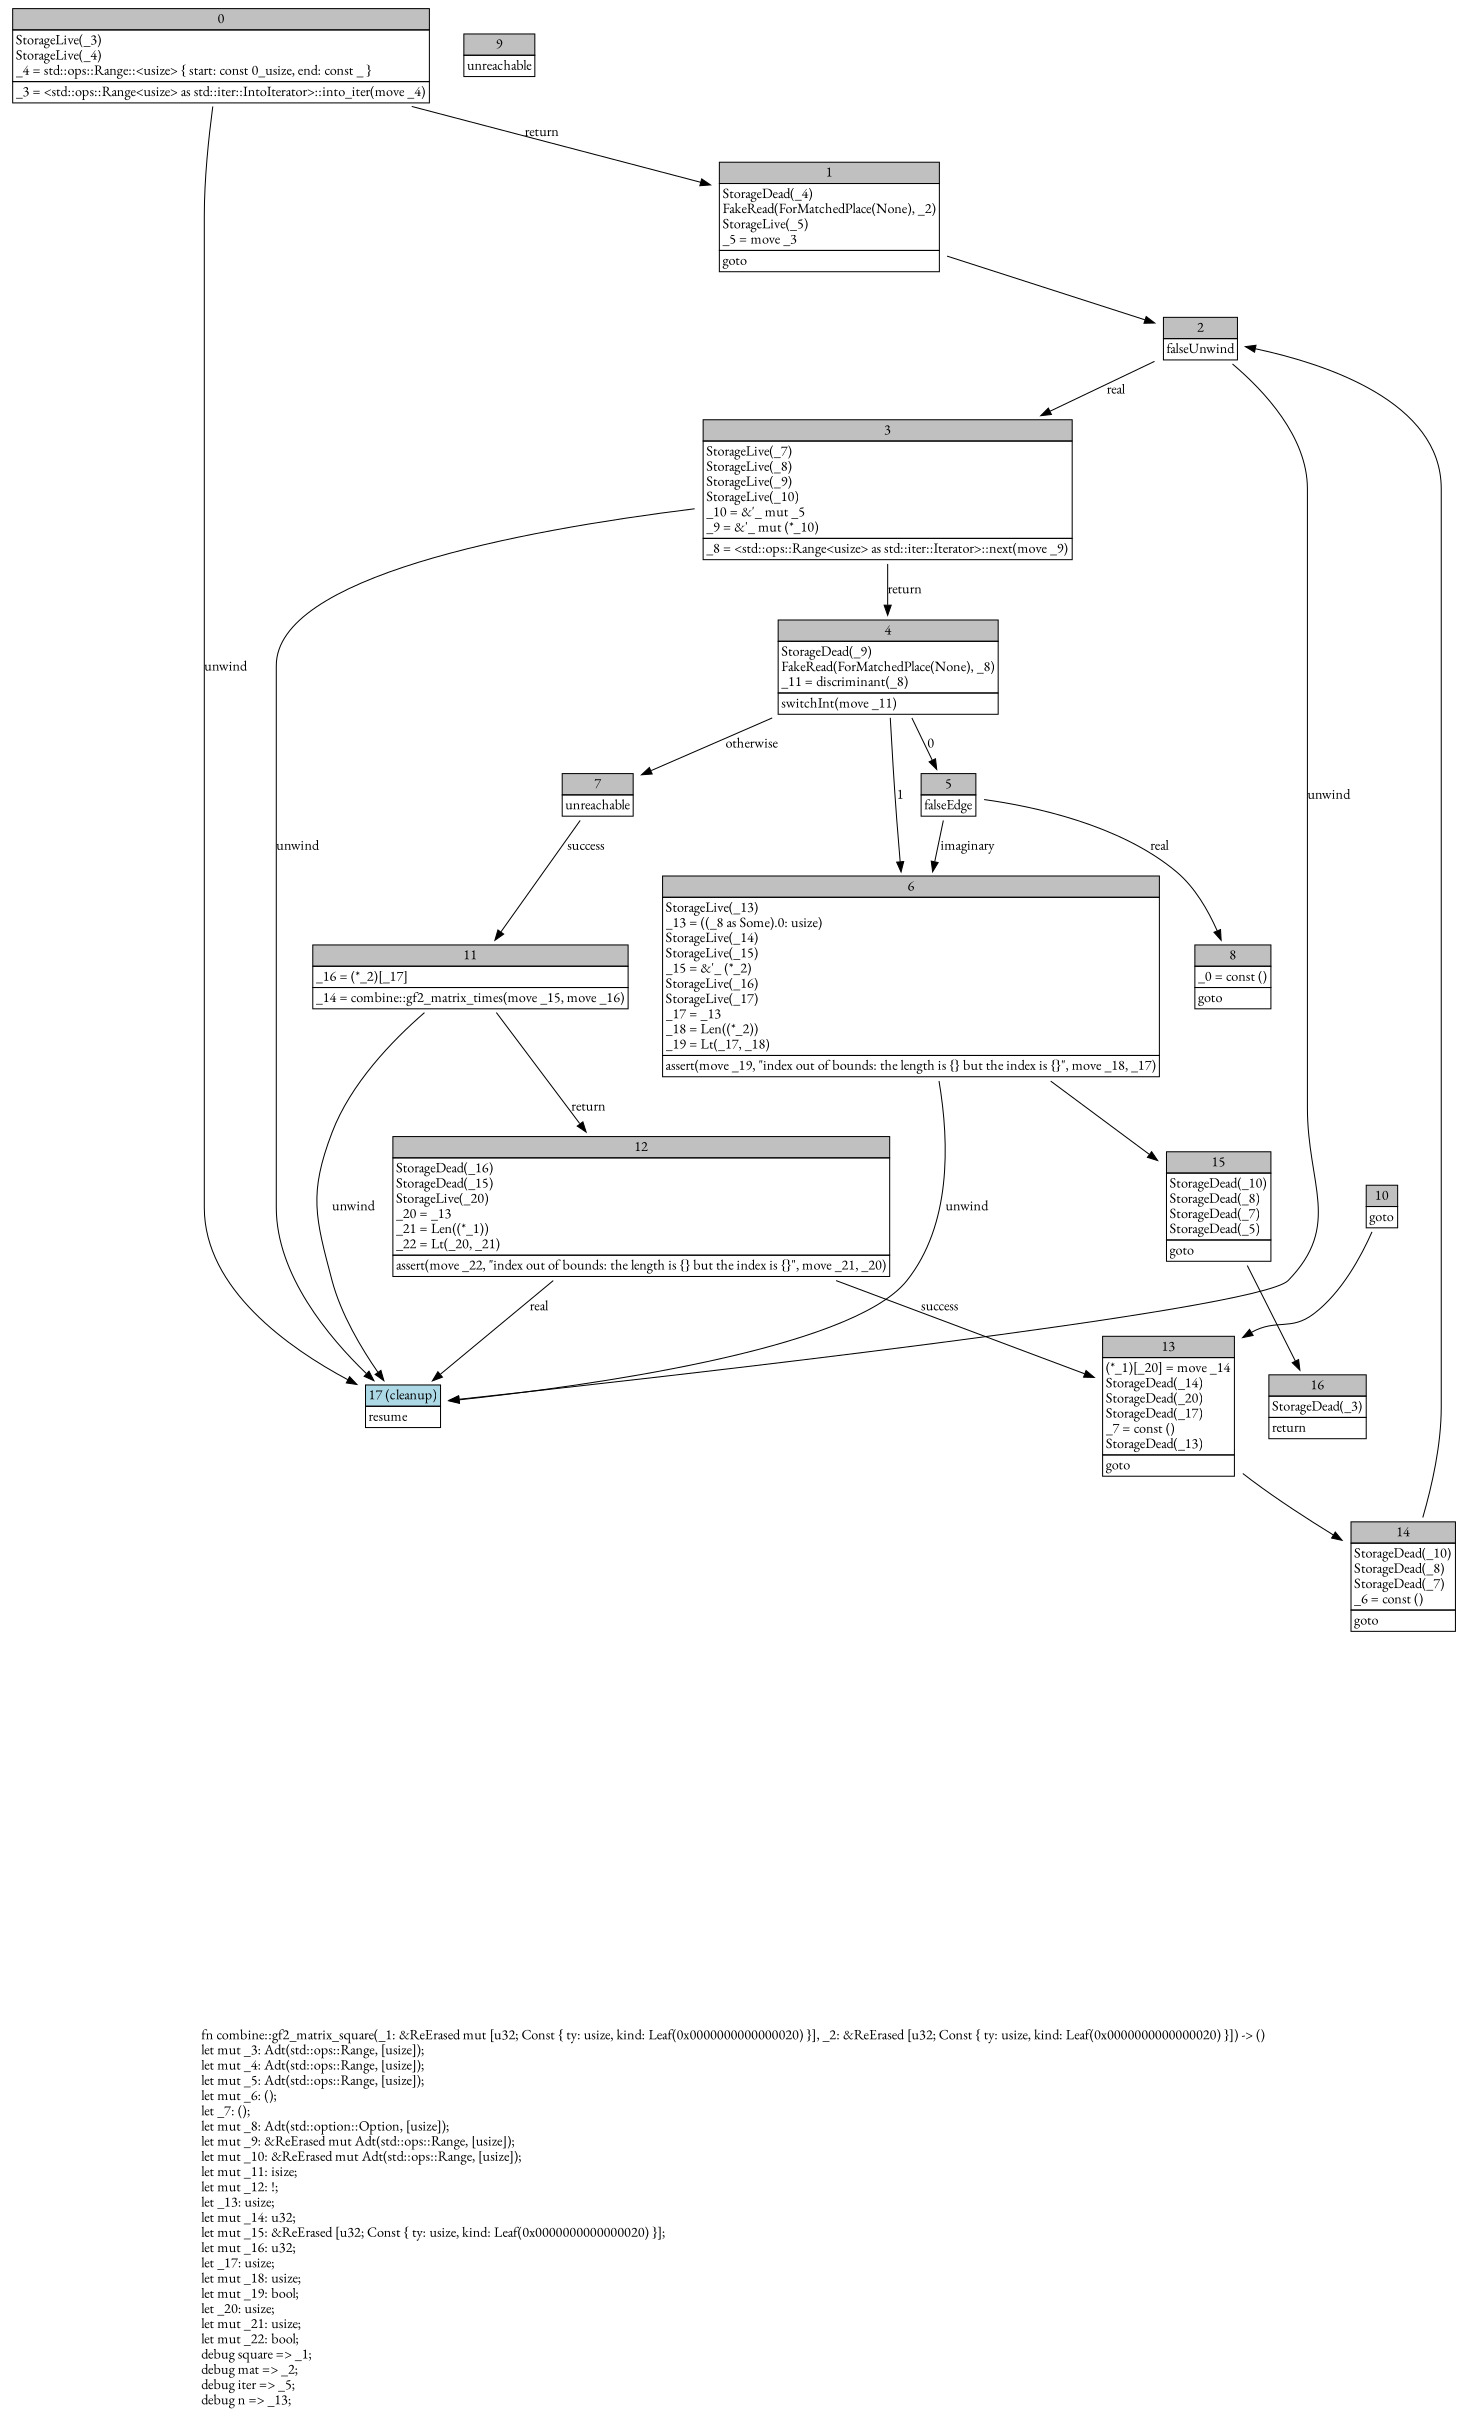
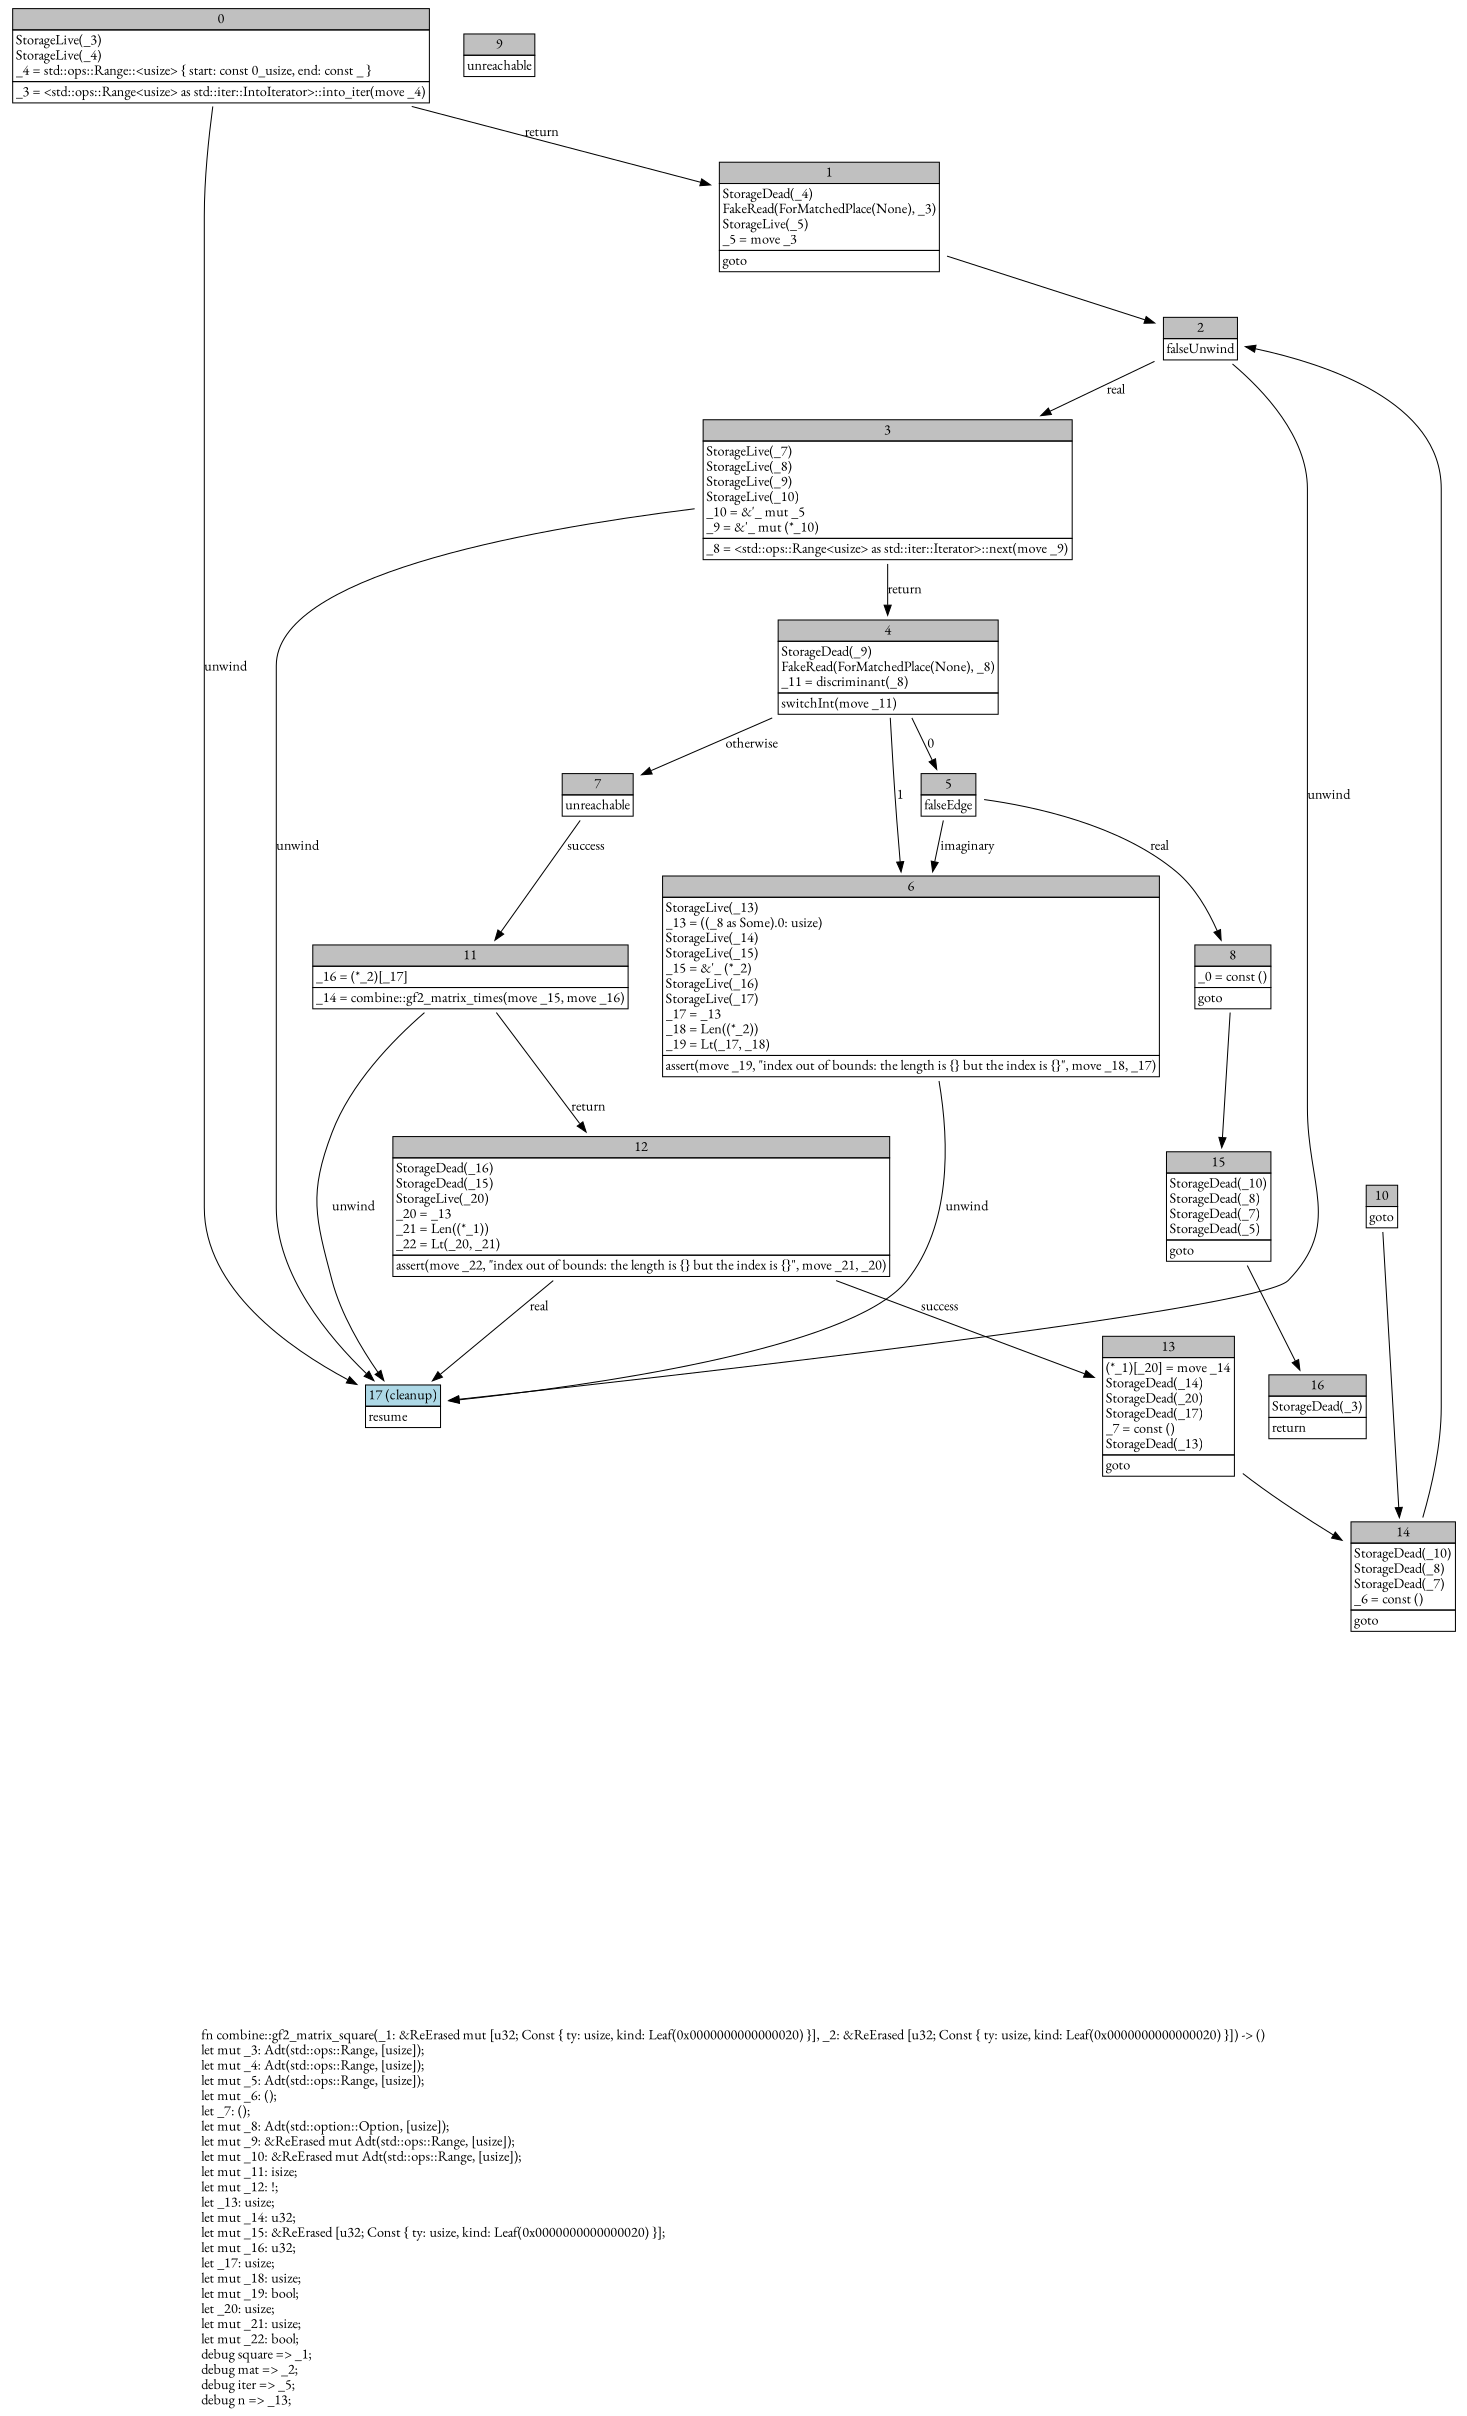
(829, 209) -> (829, 209)
(1100, 1118) -> (1226, 1075)
(1327, 1302) -> (1391, 1370)
